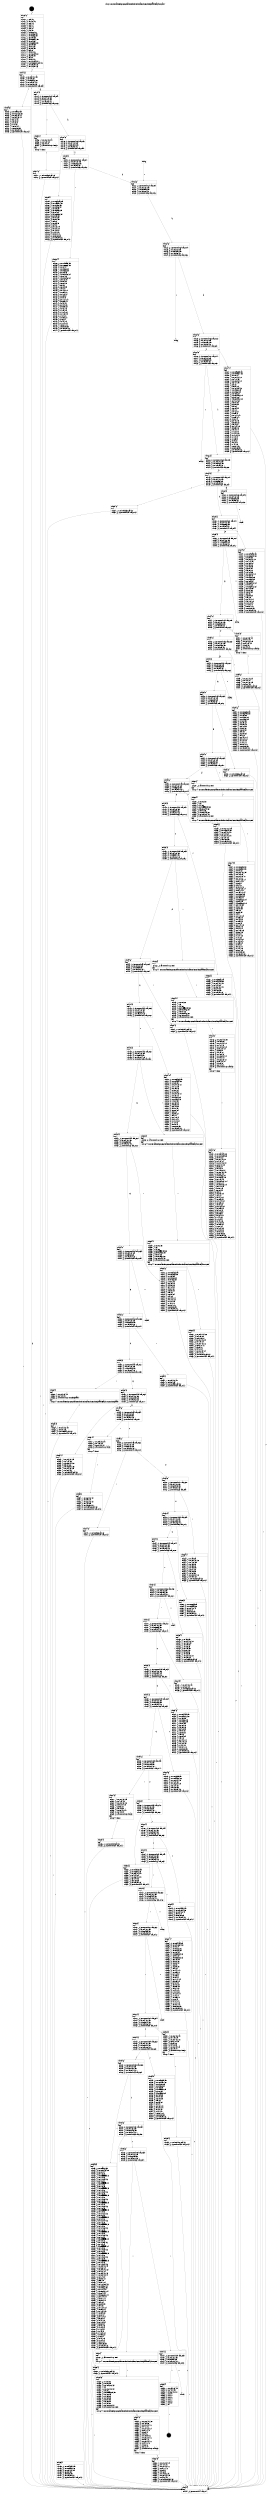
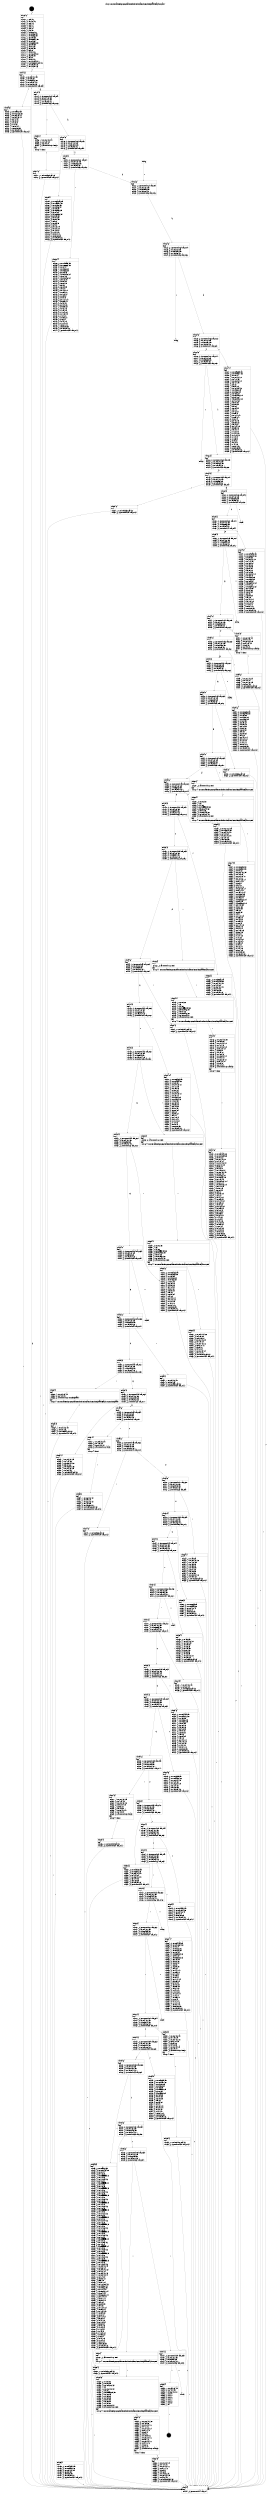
(218, 501) -> (229, 510)
